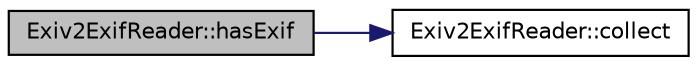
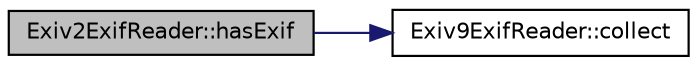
(541, 33) -> (541, 33)
